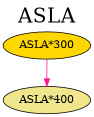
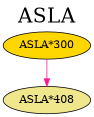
(47, 100) -> (47, 100)
